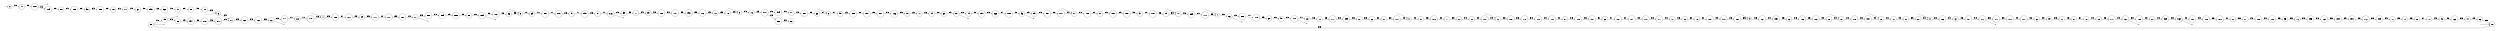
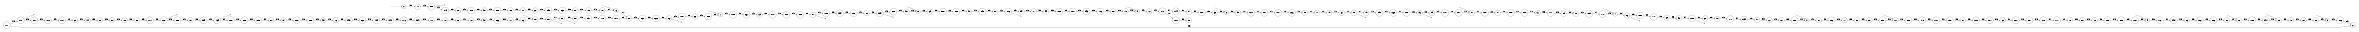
(1961, 19) -> (1180, 27)
(1321, 28) -> (542, 20)
